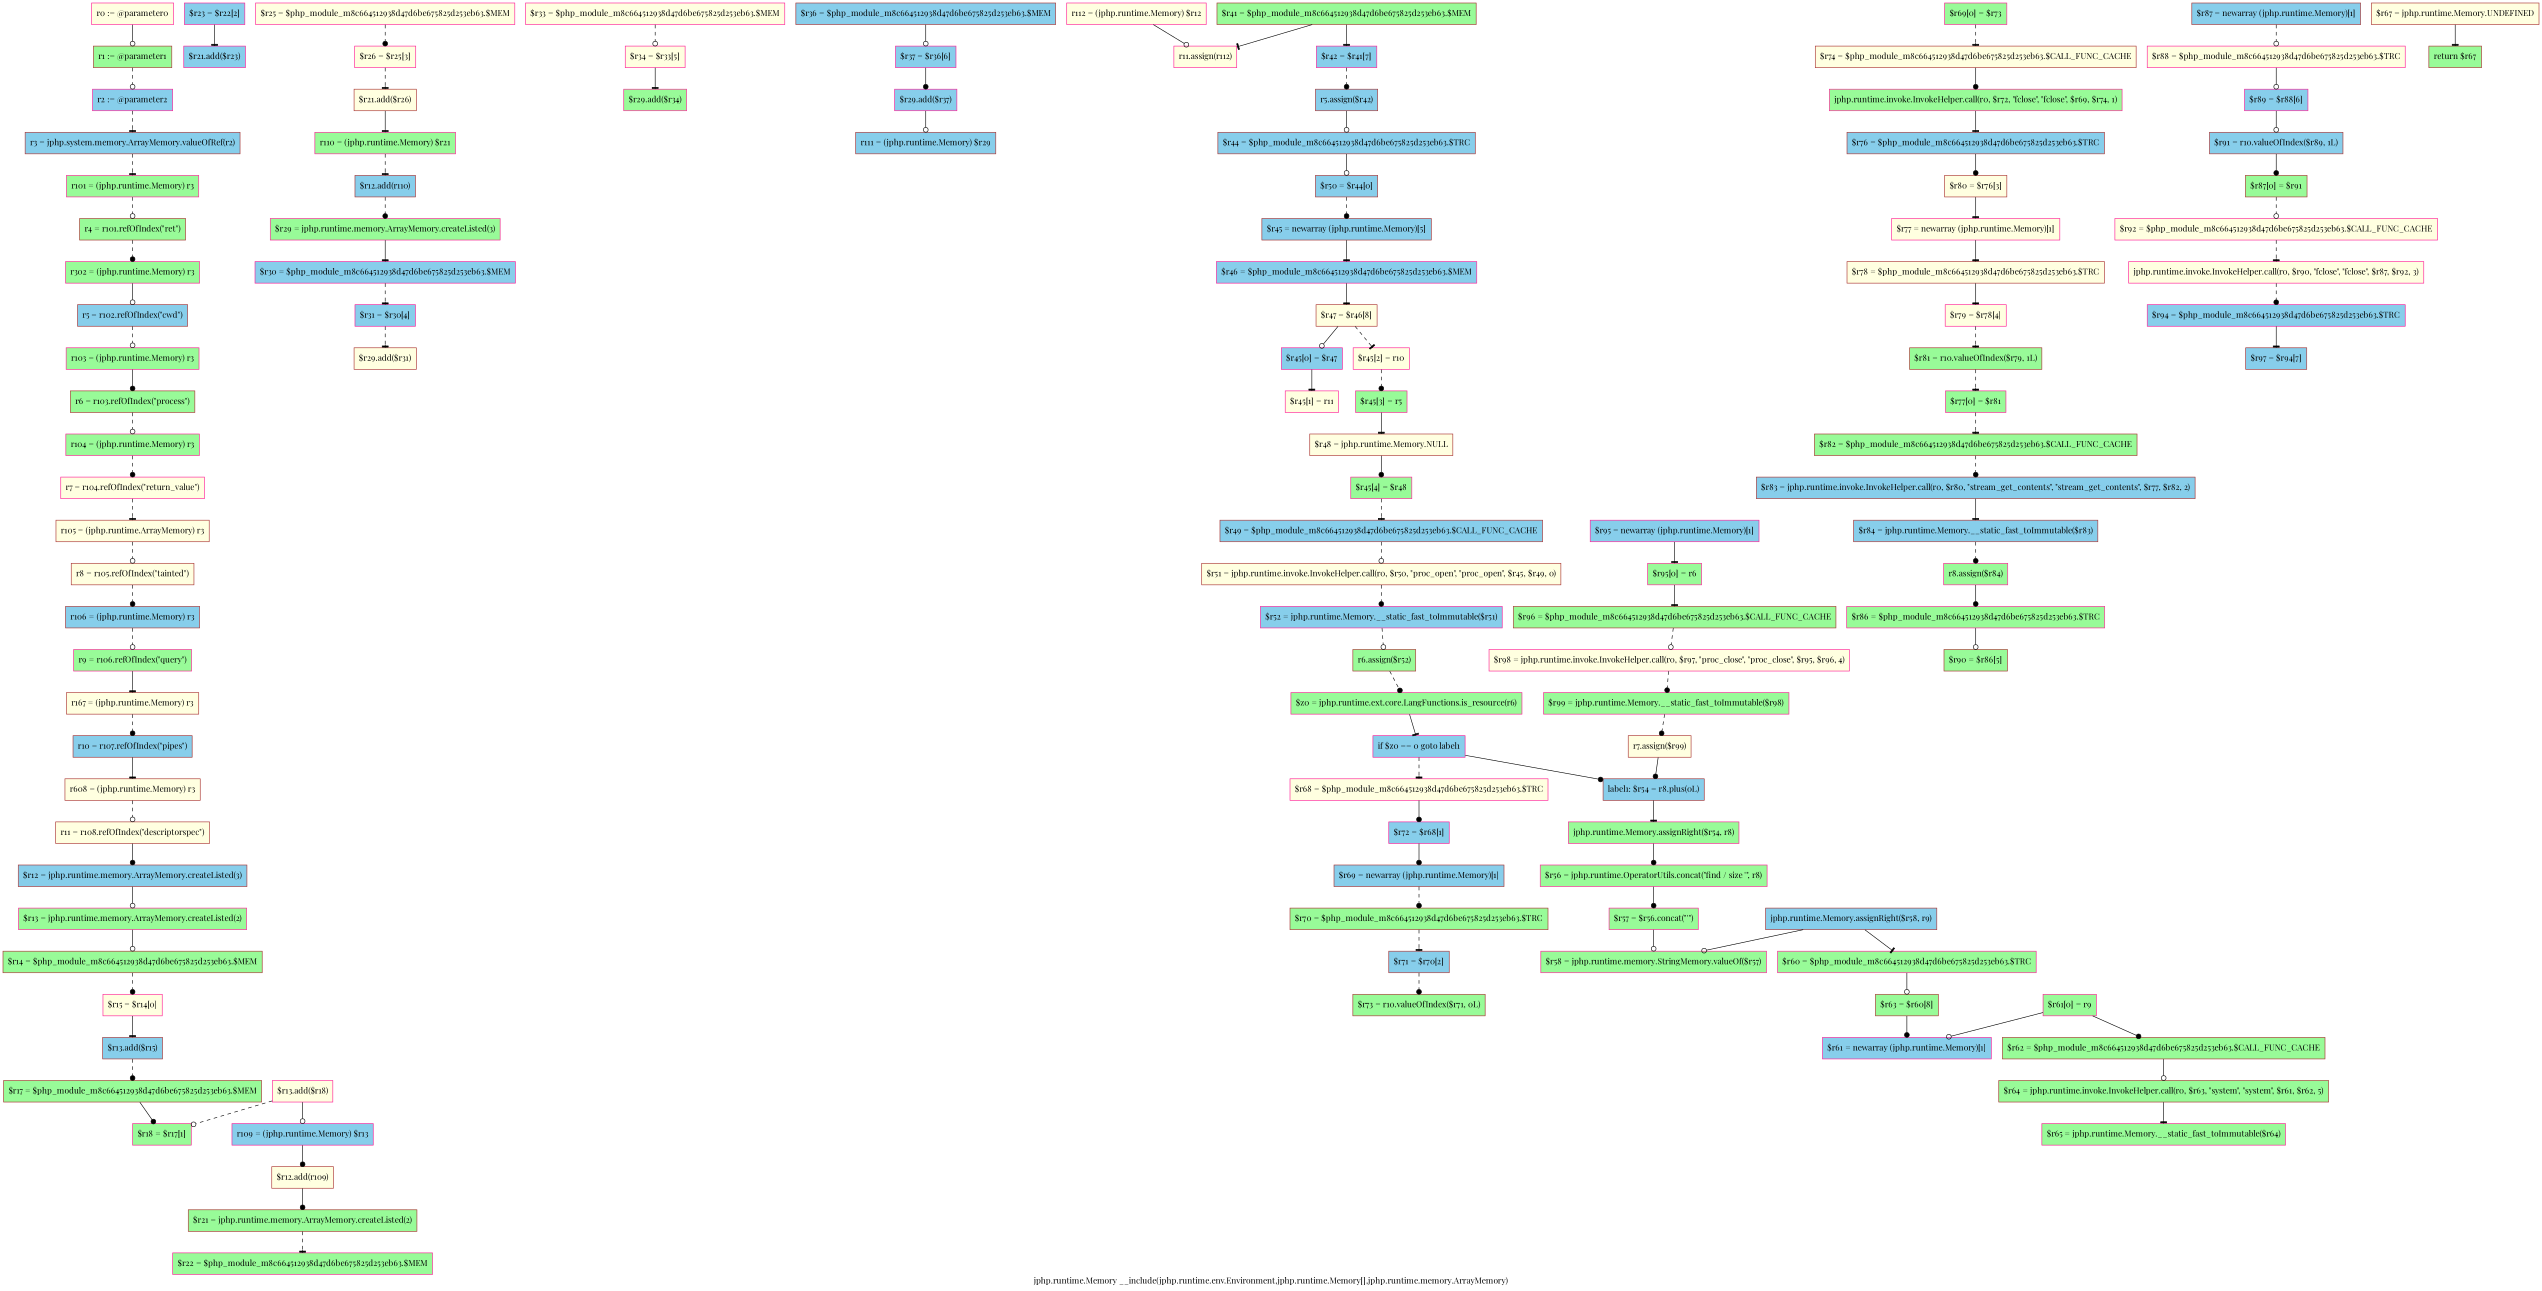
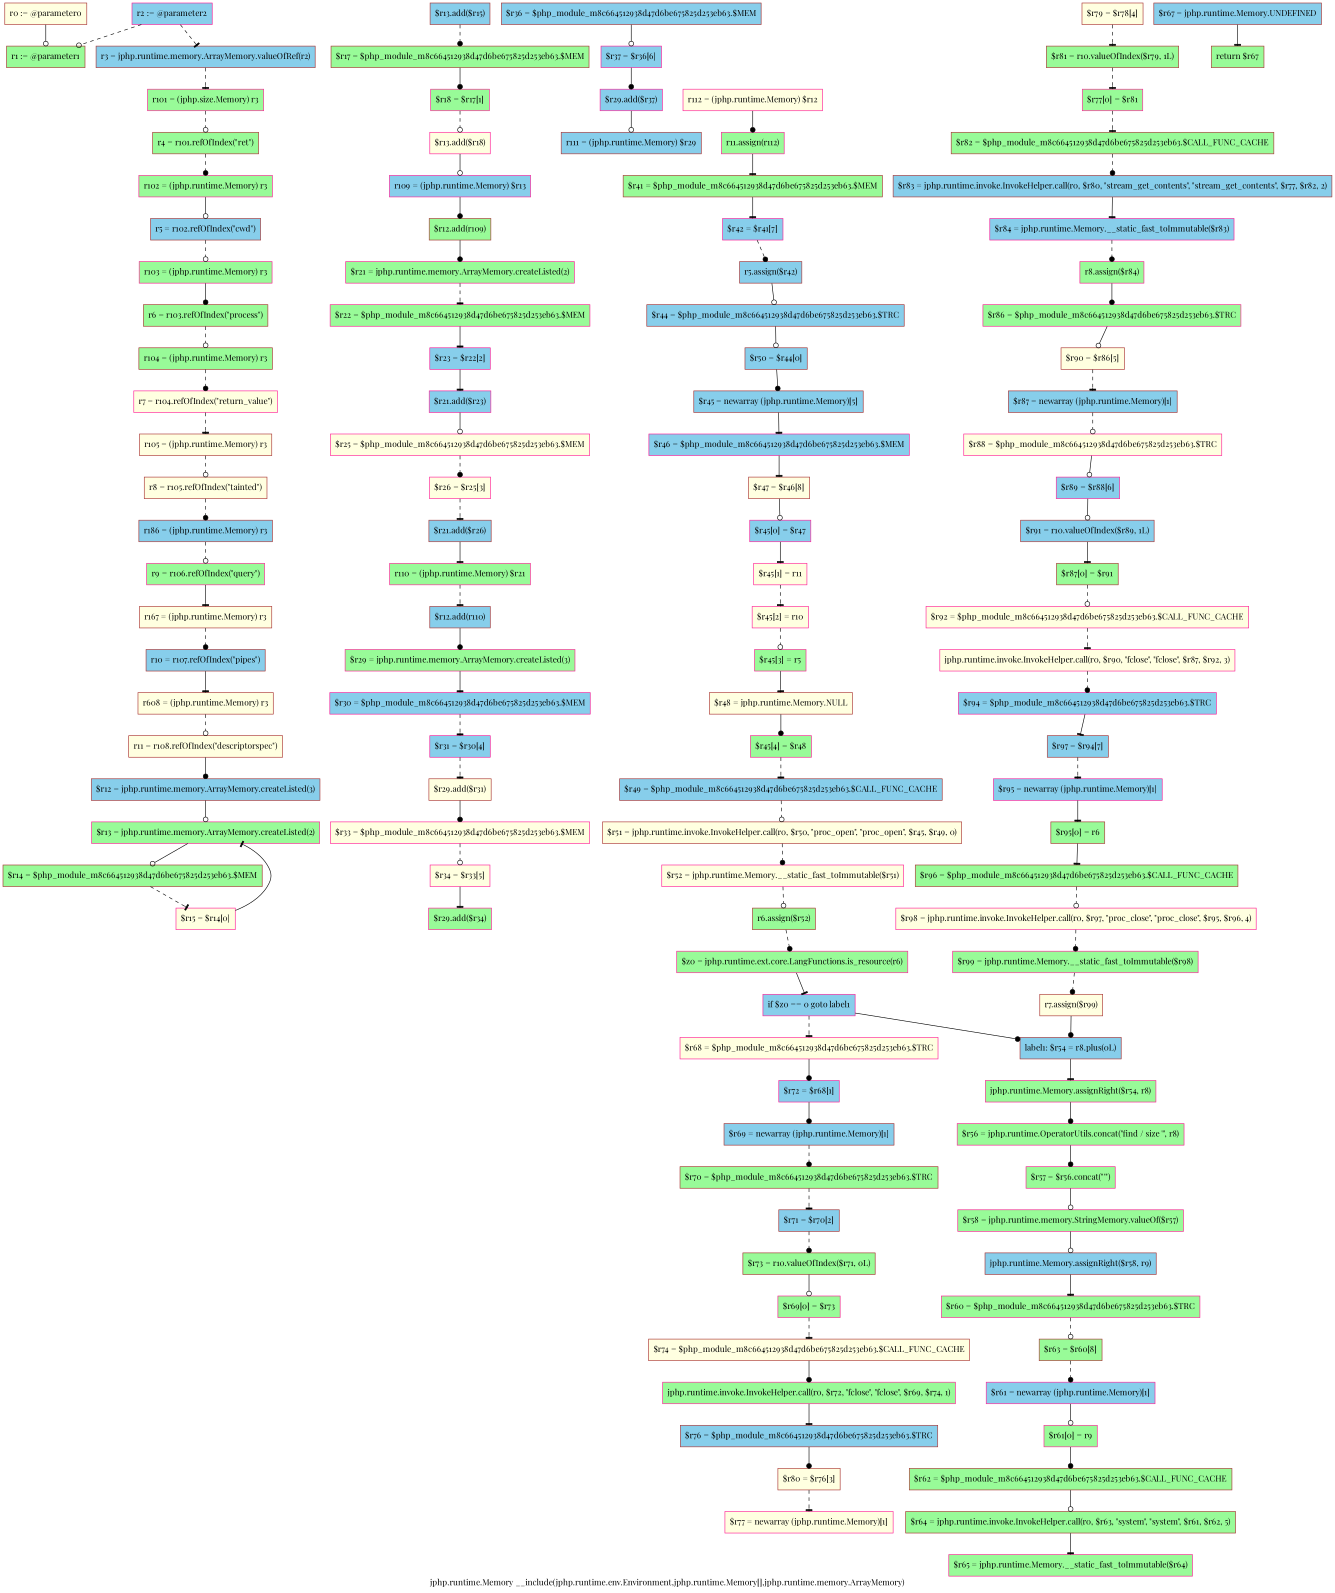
(133, 14) -> (46, 14)
(2455, 14) -> (1238, 14)
(1169, 34) -> (753, 119)
(1276, 35) -> (753, 163)
(1205, 57) -> (753, 143)
(133, 76) -> (111, 35)
(385, 100) -> (460, 531)
(133, 143) -> (206, 57)
(2276, 162) -> (1087, 551)
(133, 186) -> (206, 100)
(385, 205) -> (460, 636)
(1347, 205) -> (777, 378)
(1976, 206) -> (809, 1499)
(133, 272) -> (206, 186)
(1976, 272) -> none
(1976, 315) -> (1113, 14)
none -> (460, 336)
(1363, 336) -> (780, 594)
(1381, 378) -> (780, 636)
none -> (1093, 379)
none -> (460, 421)
(133, 445) -> (206, 359)
(133, 531) -> (206, 445)
(1976, 531) -> (1112, 229)
(1675, 574) -> (1078, 833)
(133, 617) -> (206, 531)
(1381, 617) -> (783, 876)
(1976, 660) -> (1093, 359)
none -> (1078, 767)
none -> (460, 809)
(1755, 940) -> (1071, 1240)
(133, 981) -> (168, 897)
(1907, 981) -> (1071, 1326)
(1907, 1024) -> (1071, 1369)
(1997, 1024) -> (1071, 1412)
(133, 1025) -> (270, 880)
(234, 1112) -> (460, 119)
(303, 1177) -> (460, 229)
(303, 1221) -> (460, 272)
none -> (809, 1283)
